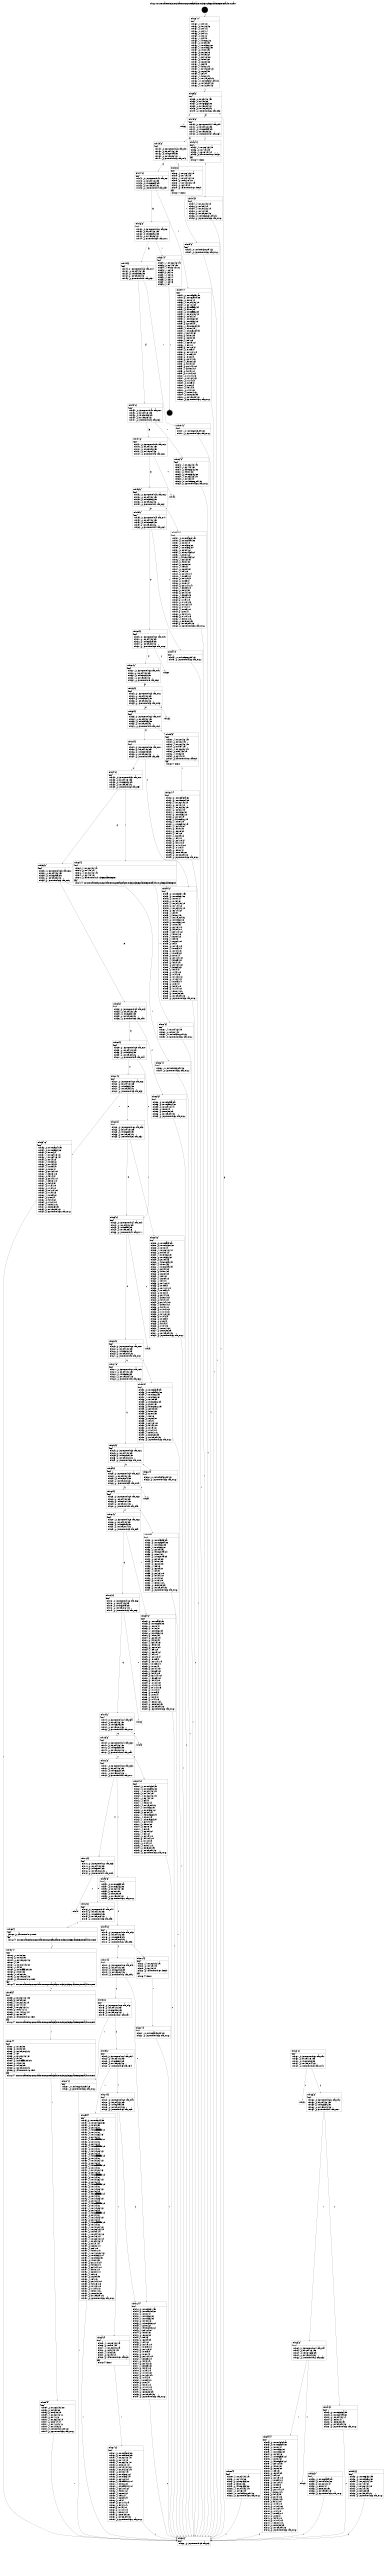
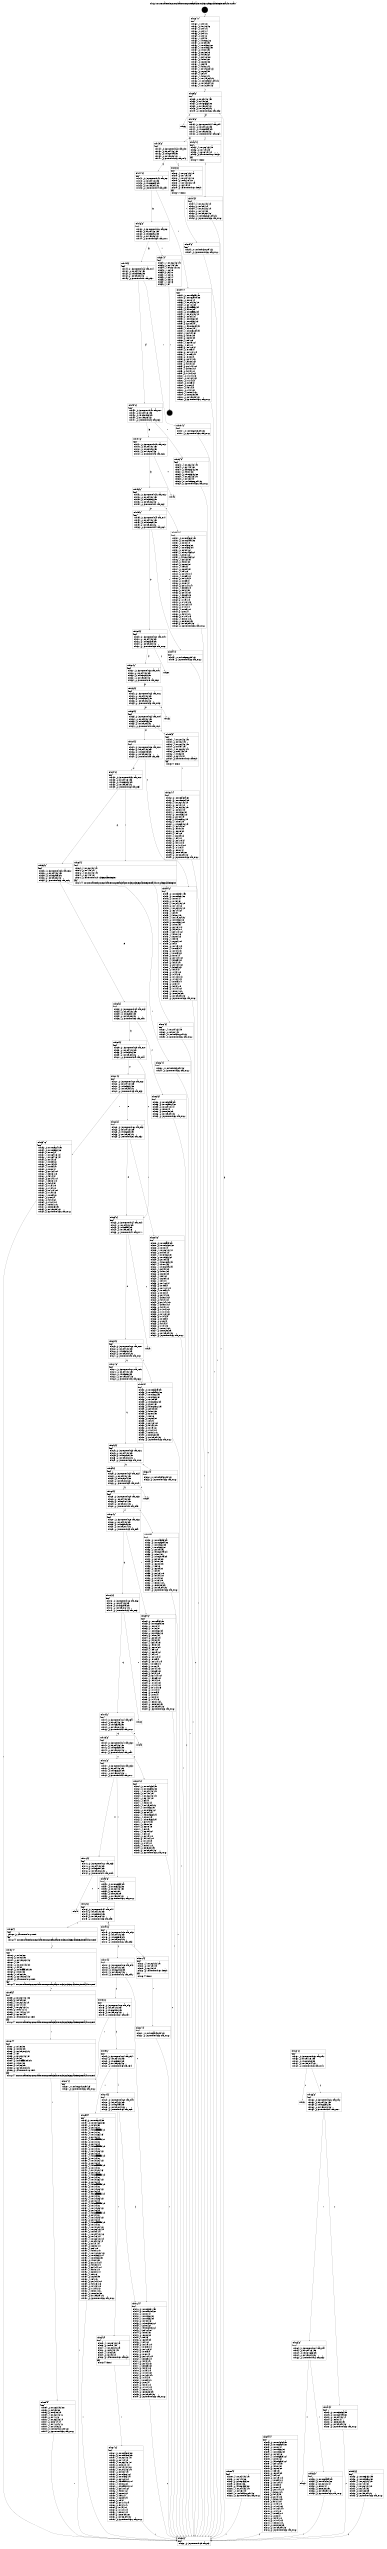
(118, 1913) -> (107, 1923)
(299, 2397) -> (317, 2416)
